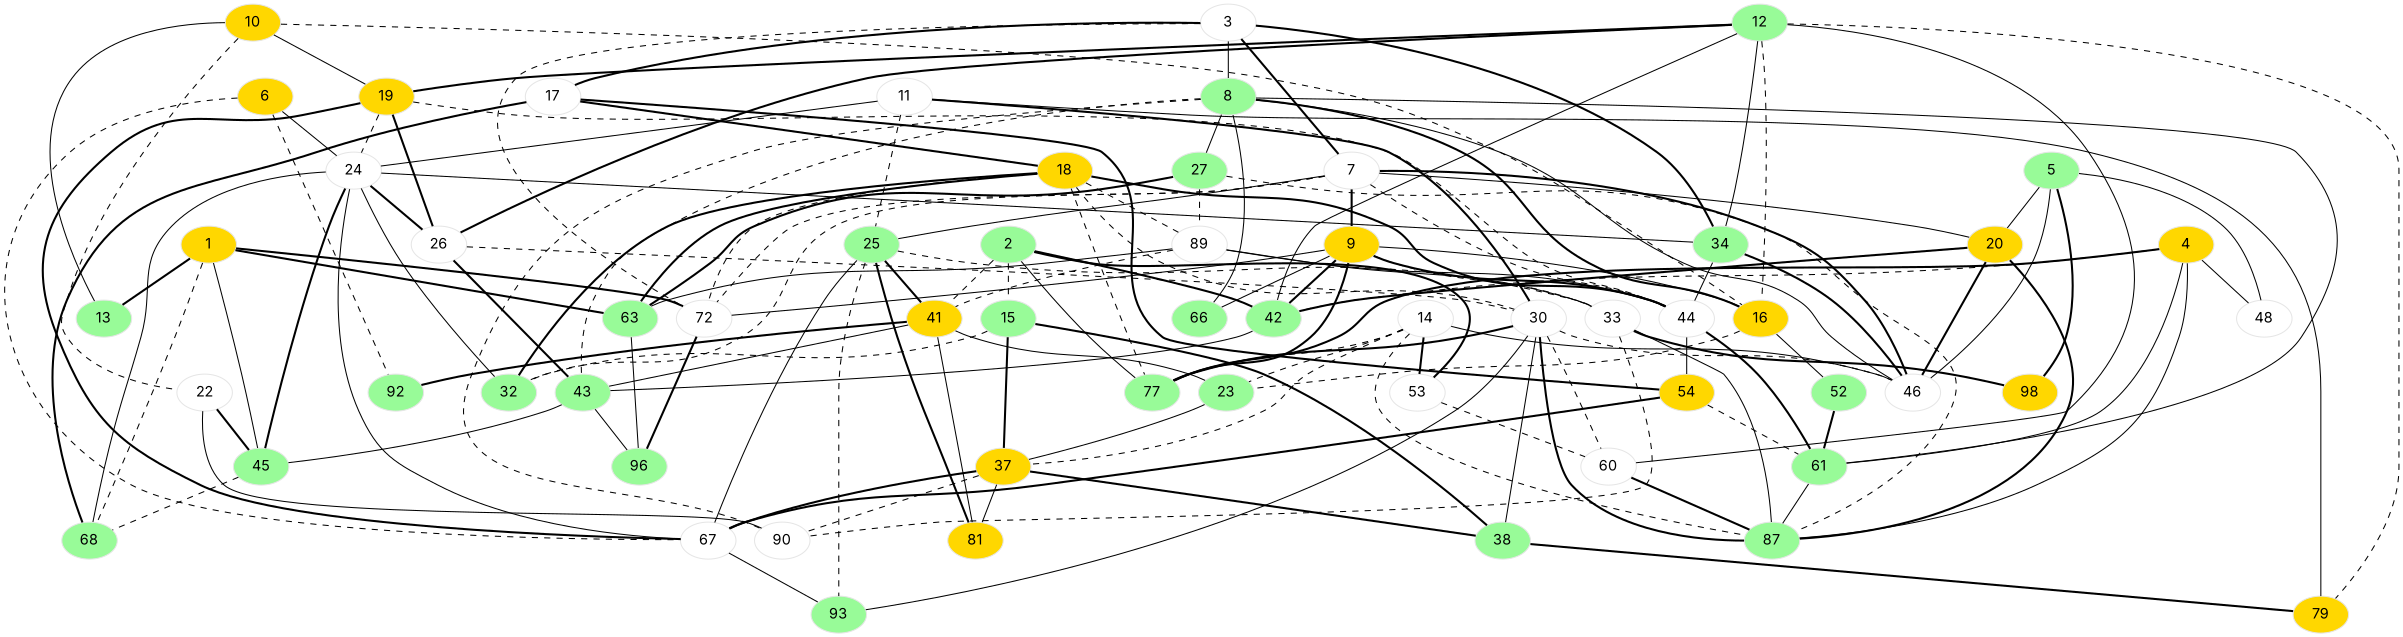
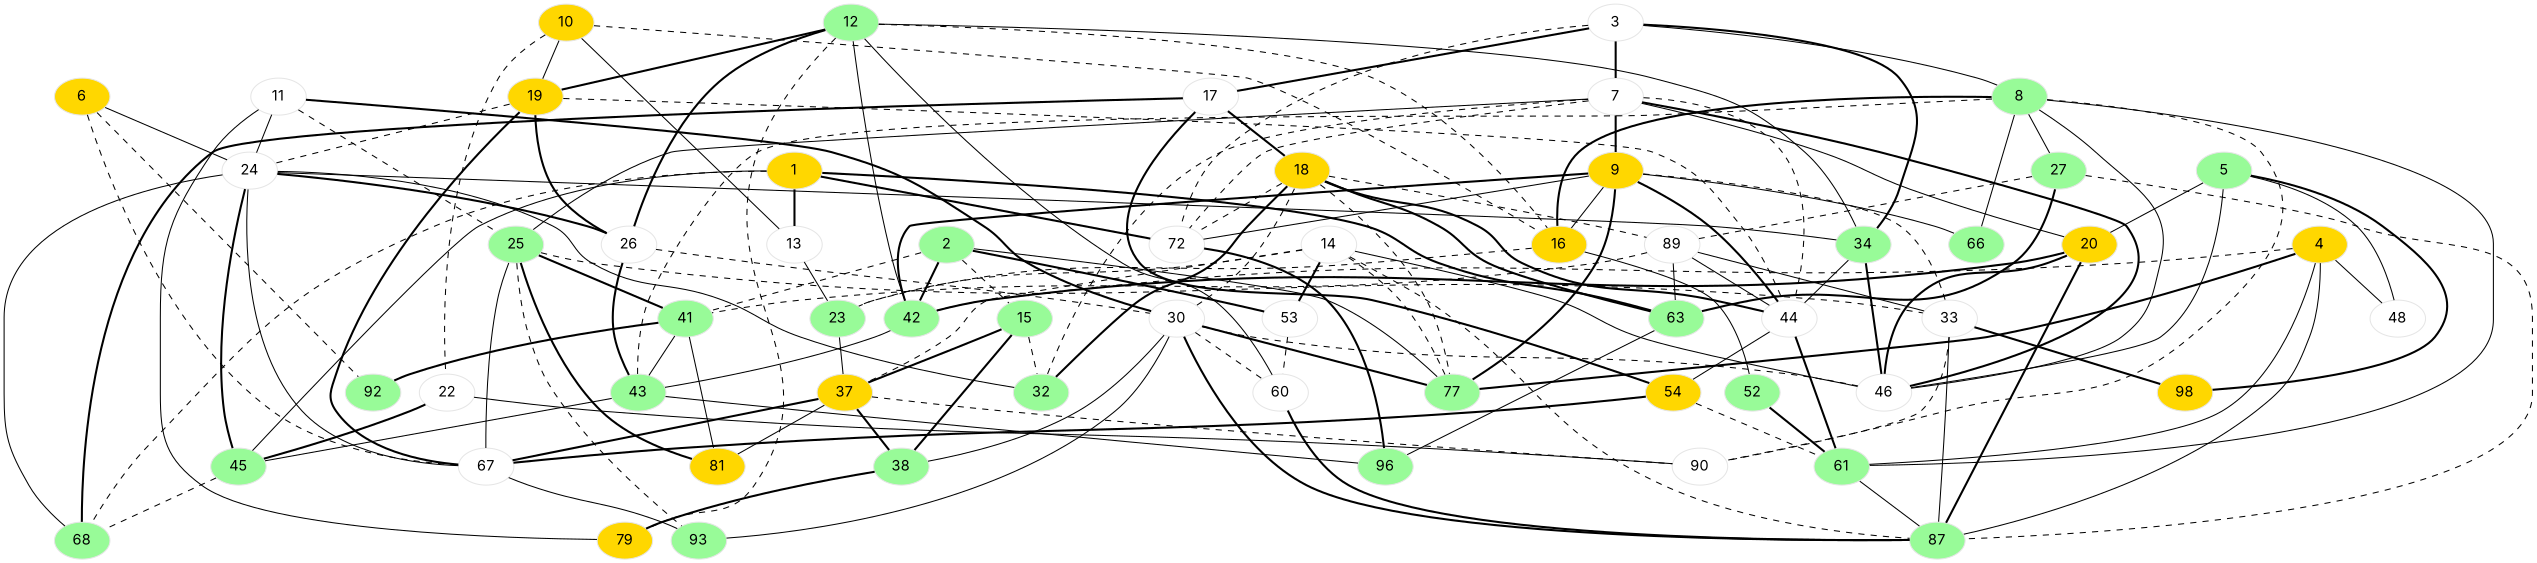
(104, 319) -> (794, 245)
(934, 319) -> (686, 319)
(1074, 355) -> (816, 281)
